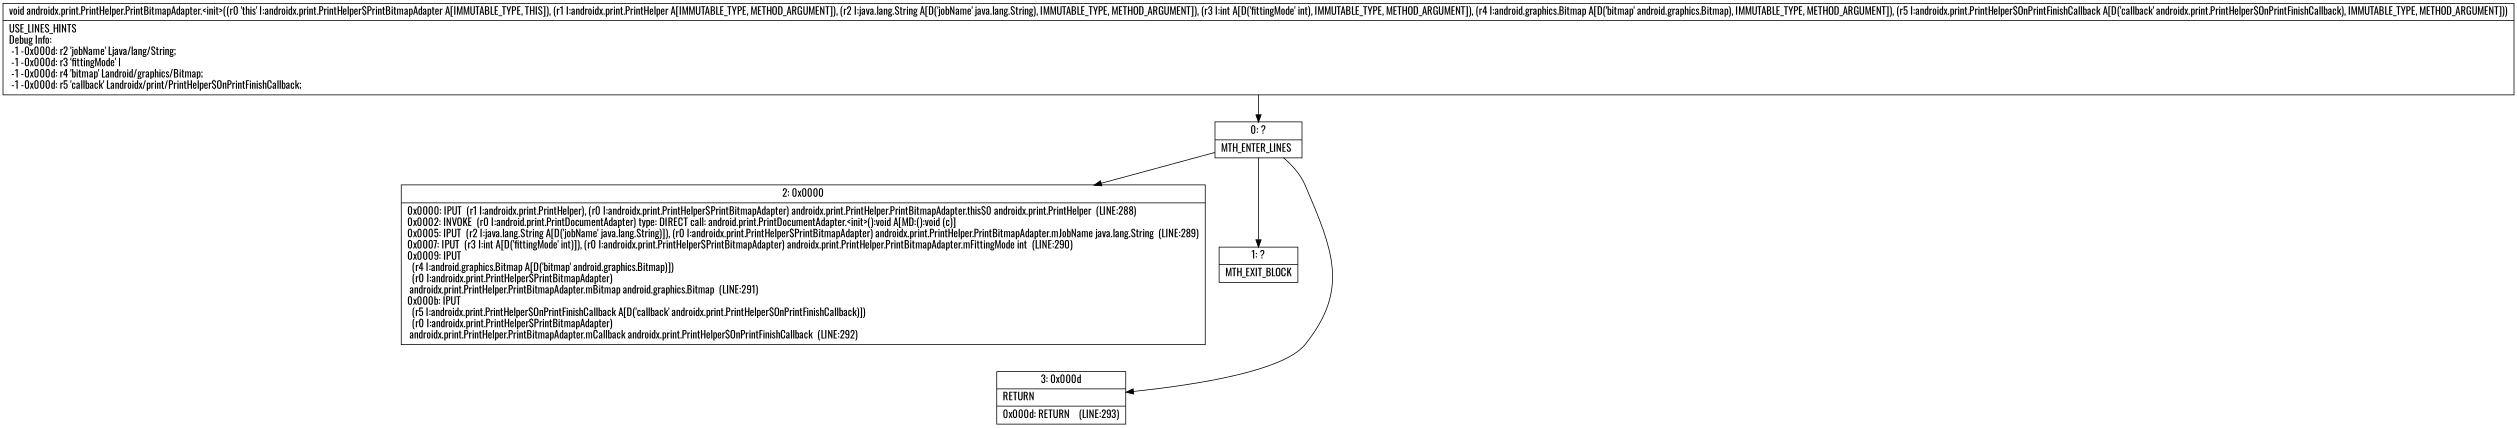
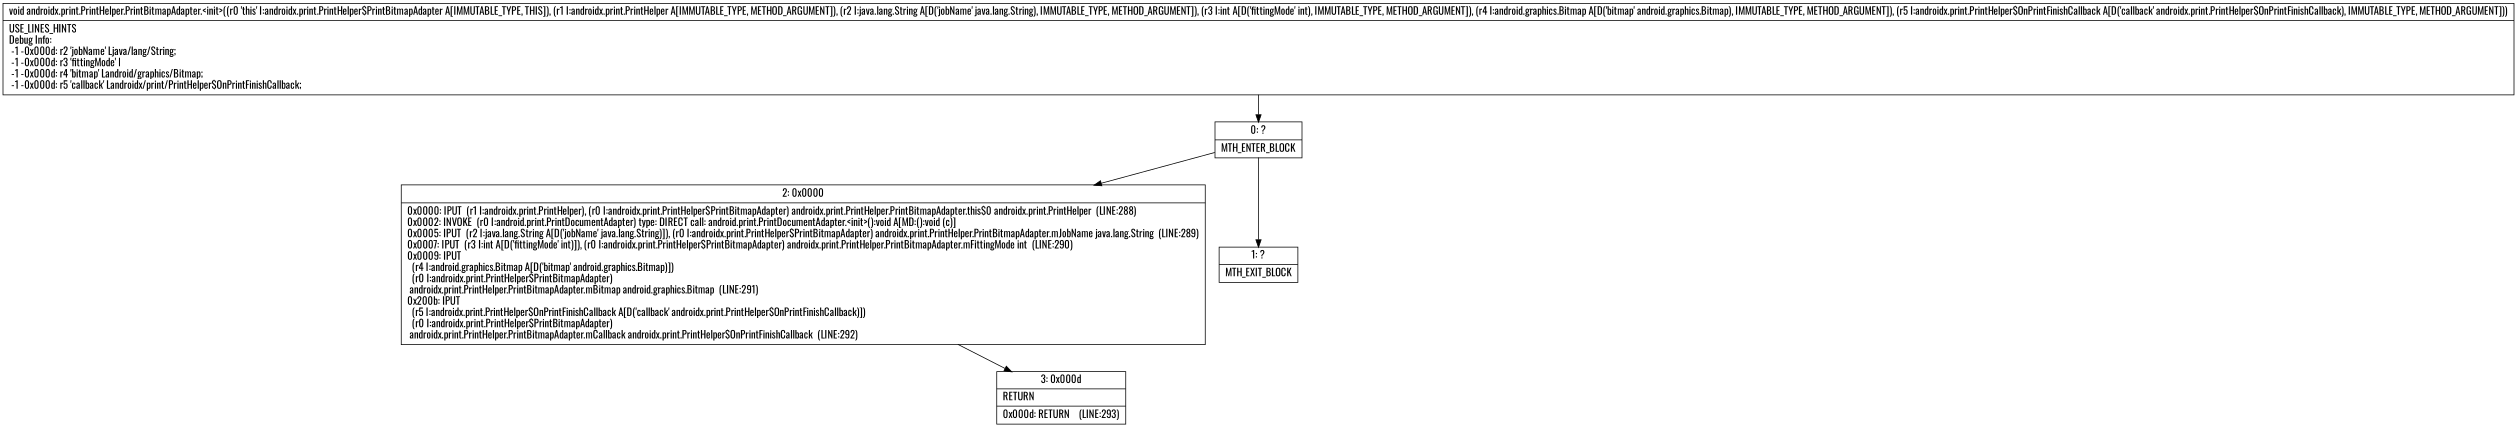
(1256, 148) -> (1258, 148)
(436, 302) -> (436, 302)
(1312, 334) -> (981, 356)
